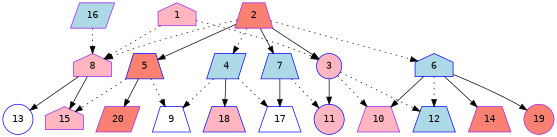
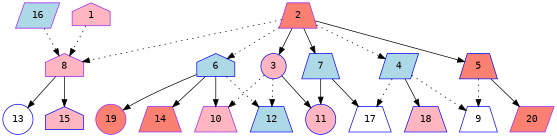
(255, 36) -> none
(303, 91) -> (321, 88)
(104, 93) -> none
(64, 119) -> (64, 119)
